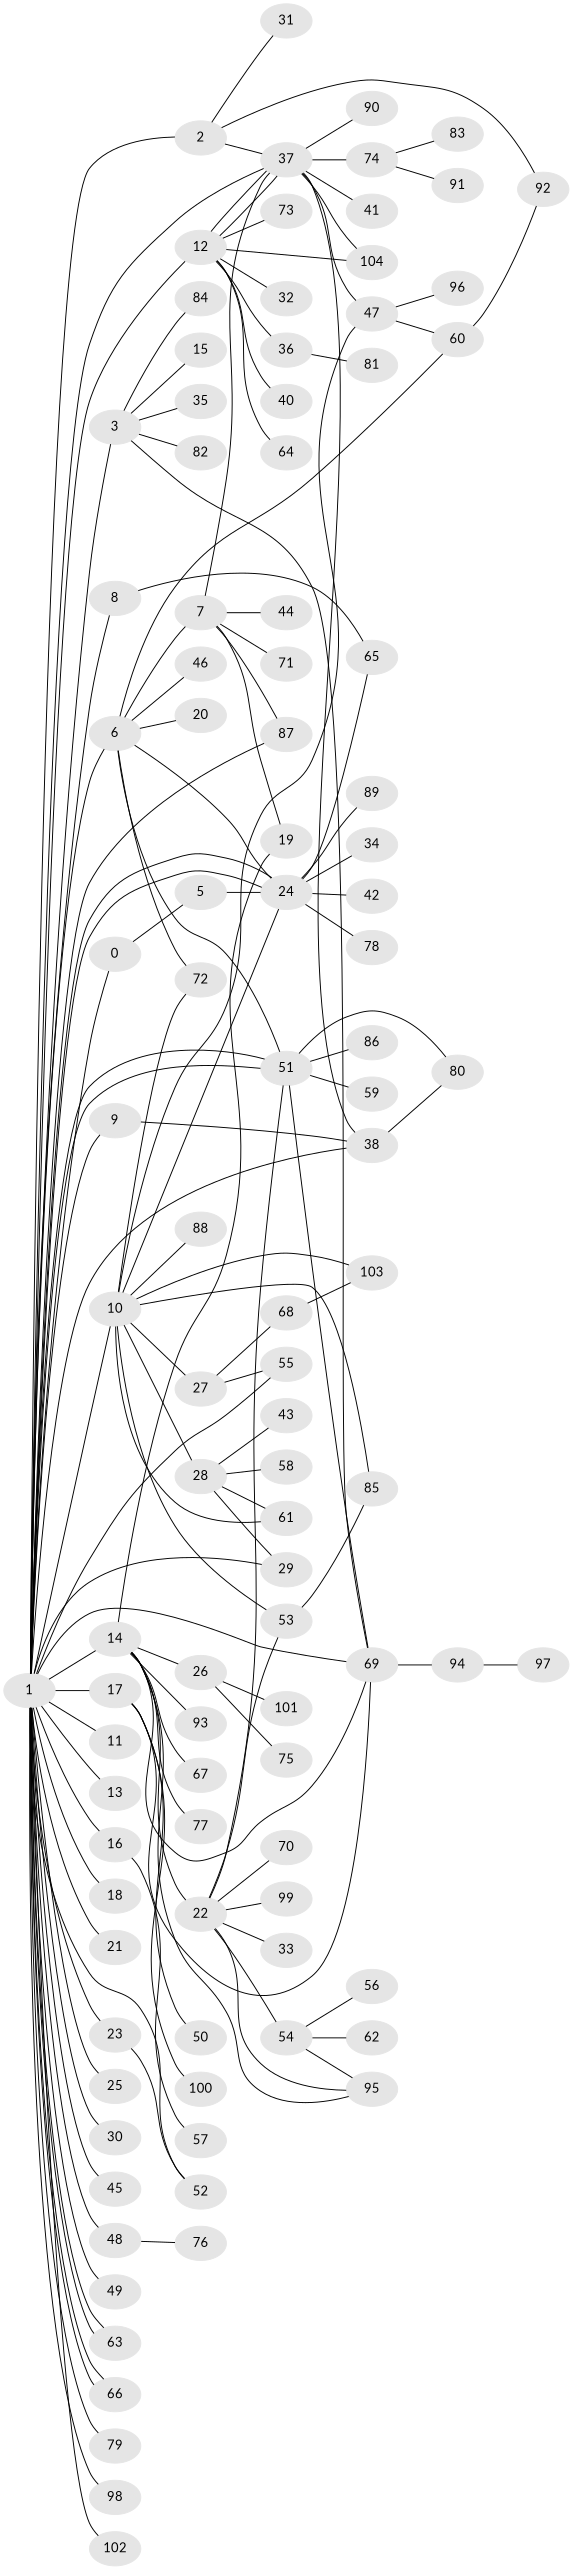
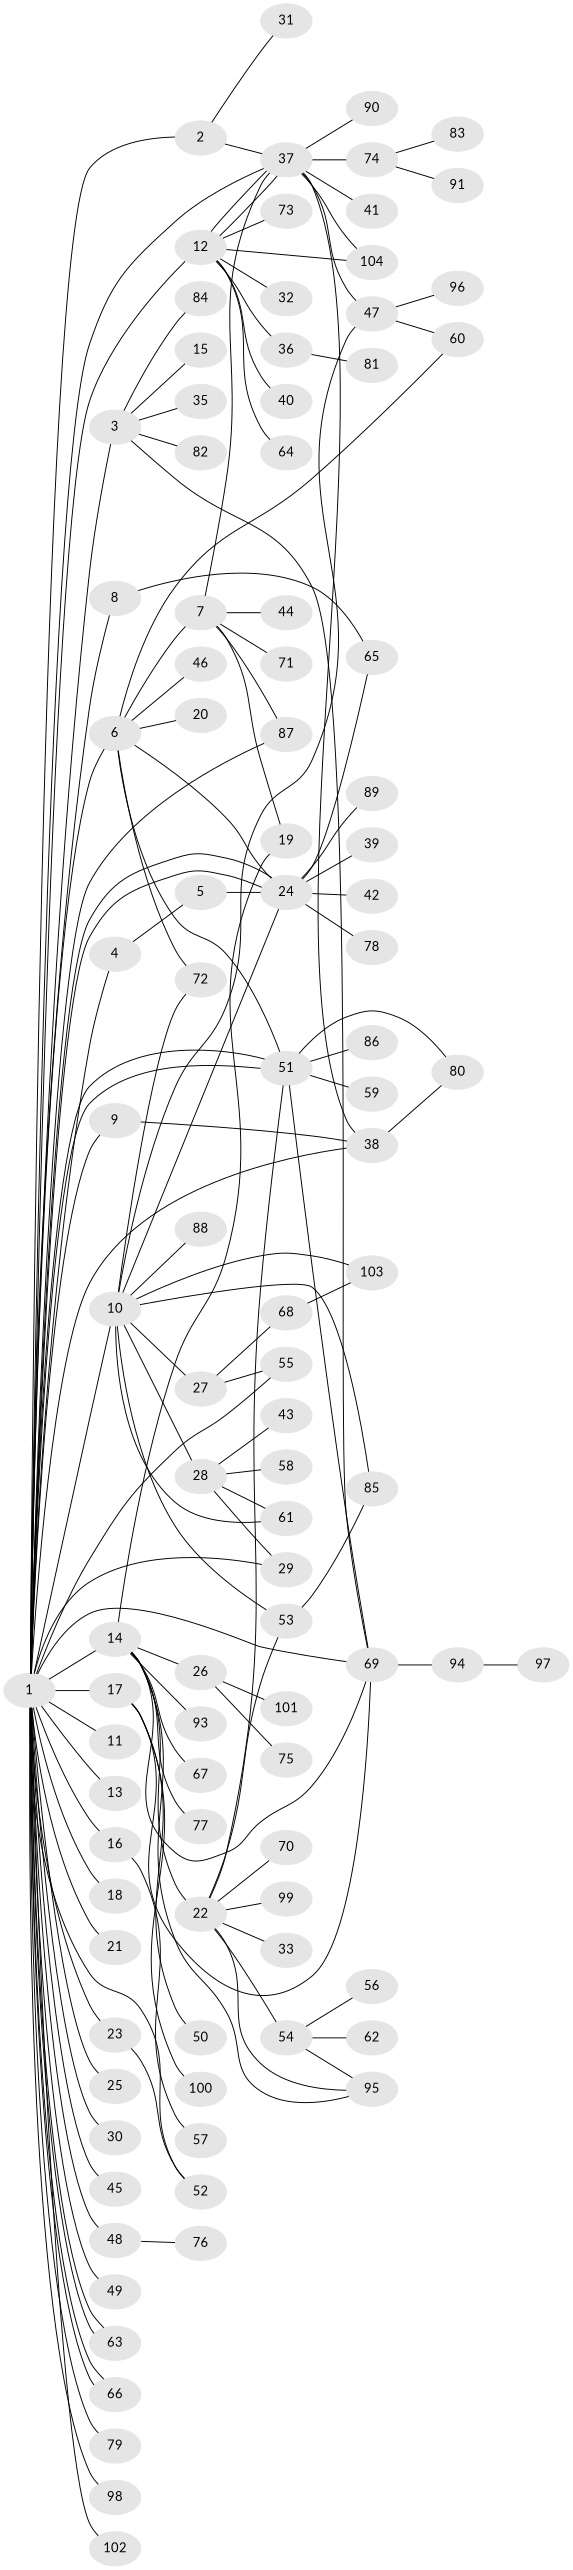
(543, 189) -> none
(372, 845) -> (372, 845)
(115, 954) -> (115, 954)
